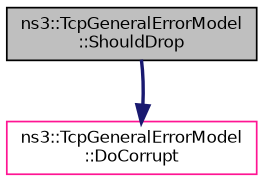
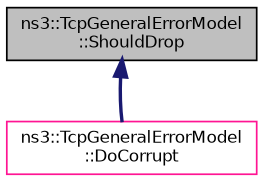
(143, 82) -> (120, 99)
